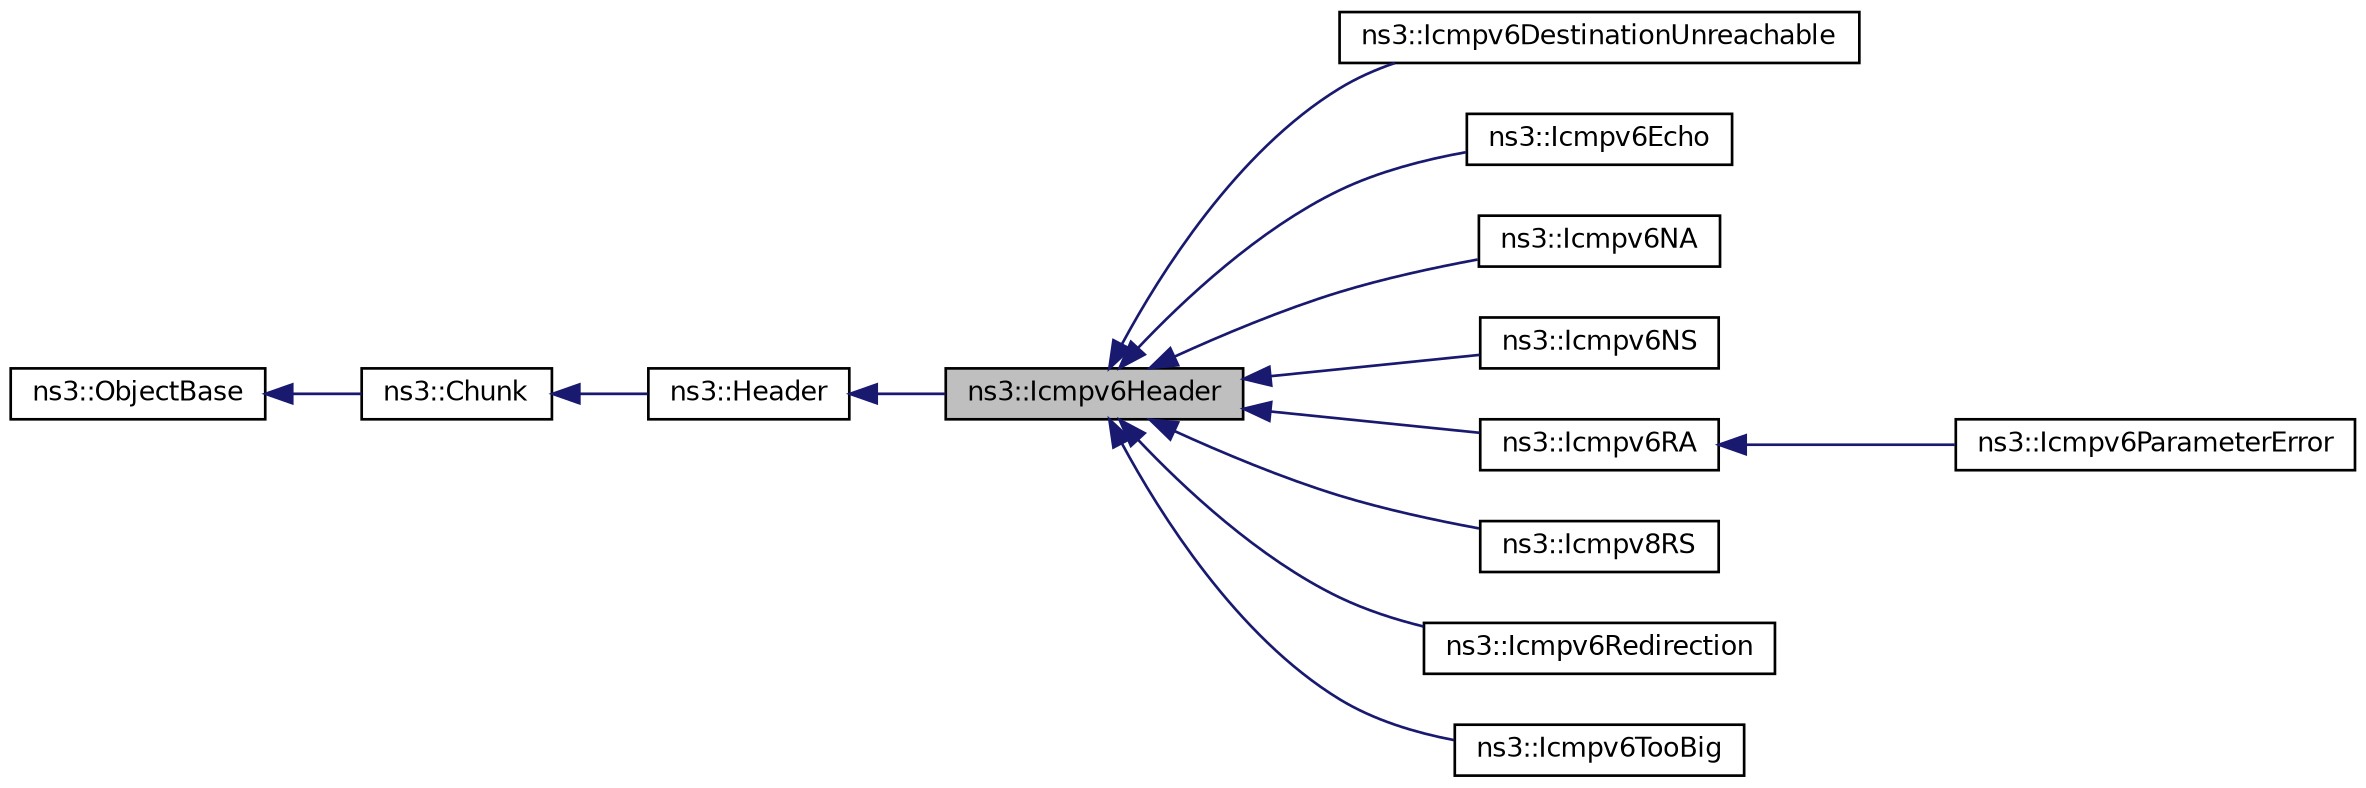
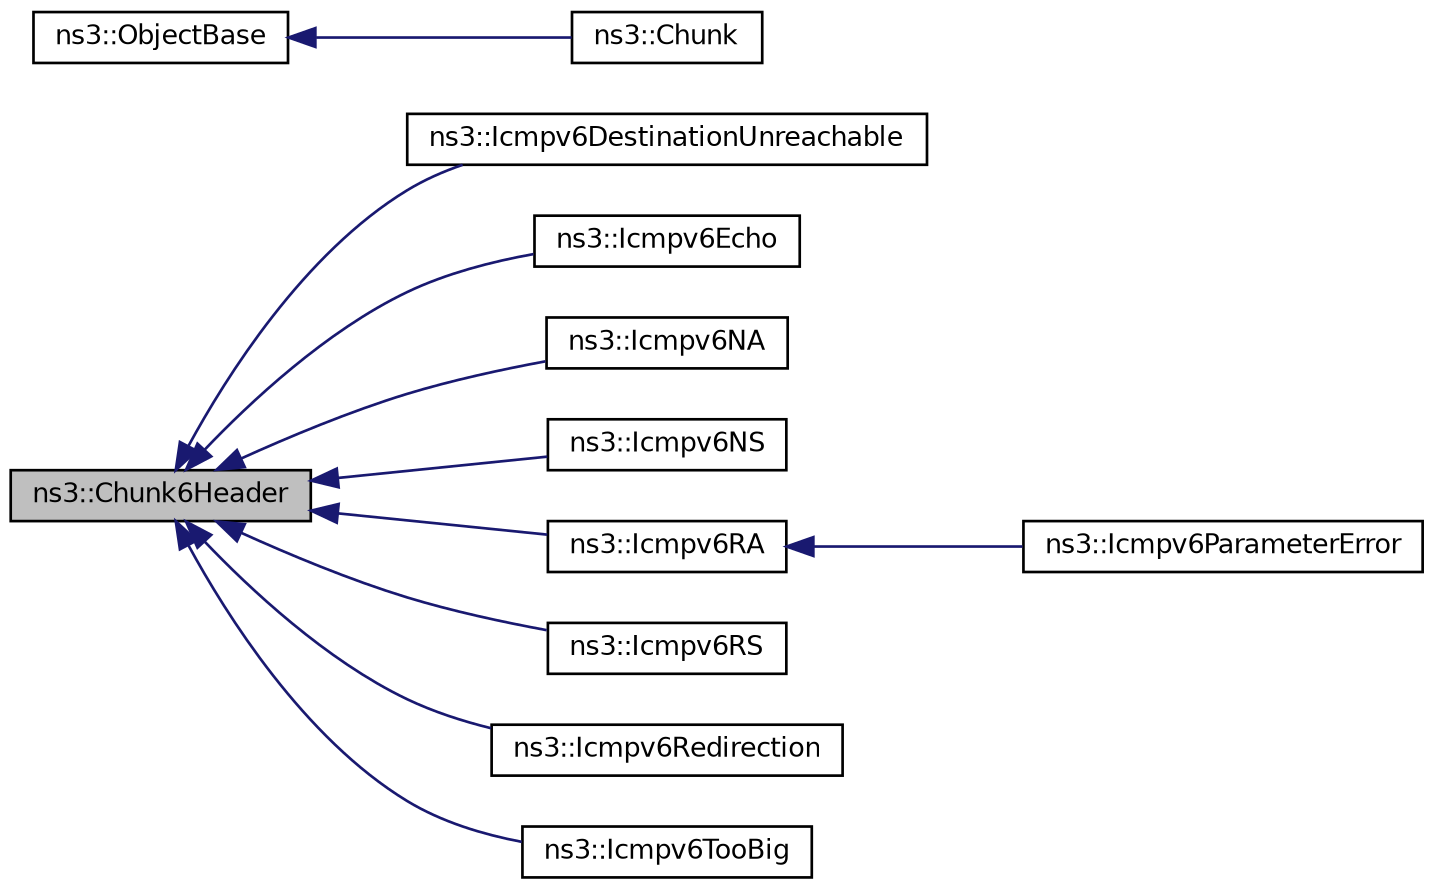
(749, 394) -> none
(1094, 394) -> (161, 496)
(1599, 547) -> (667, 648)
